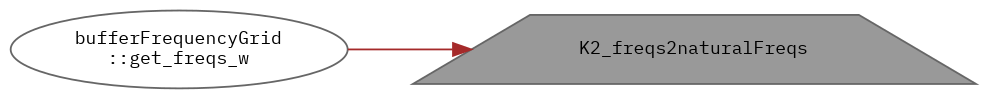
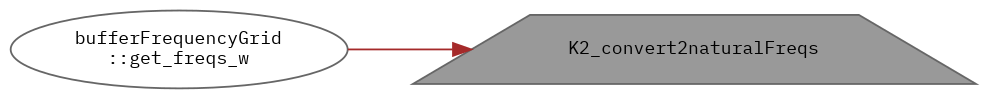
(694, 49) -> (694, 49)
